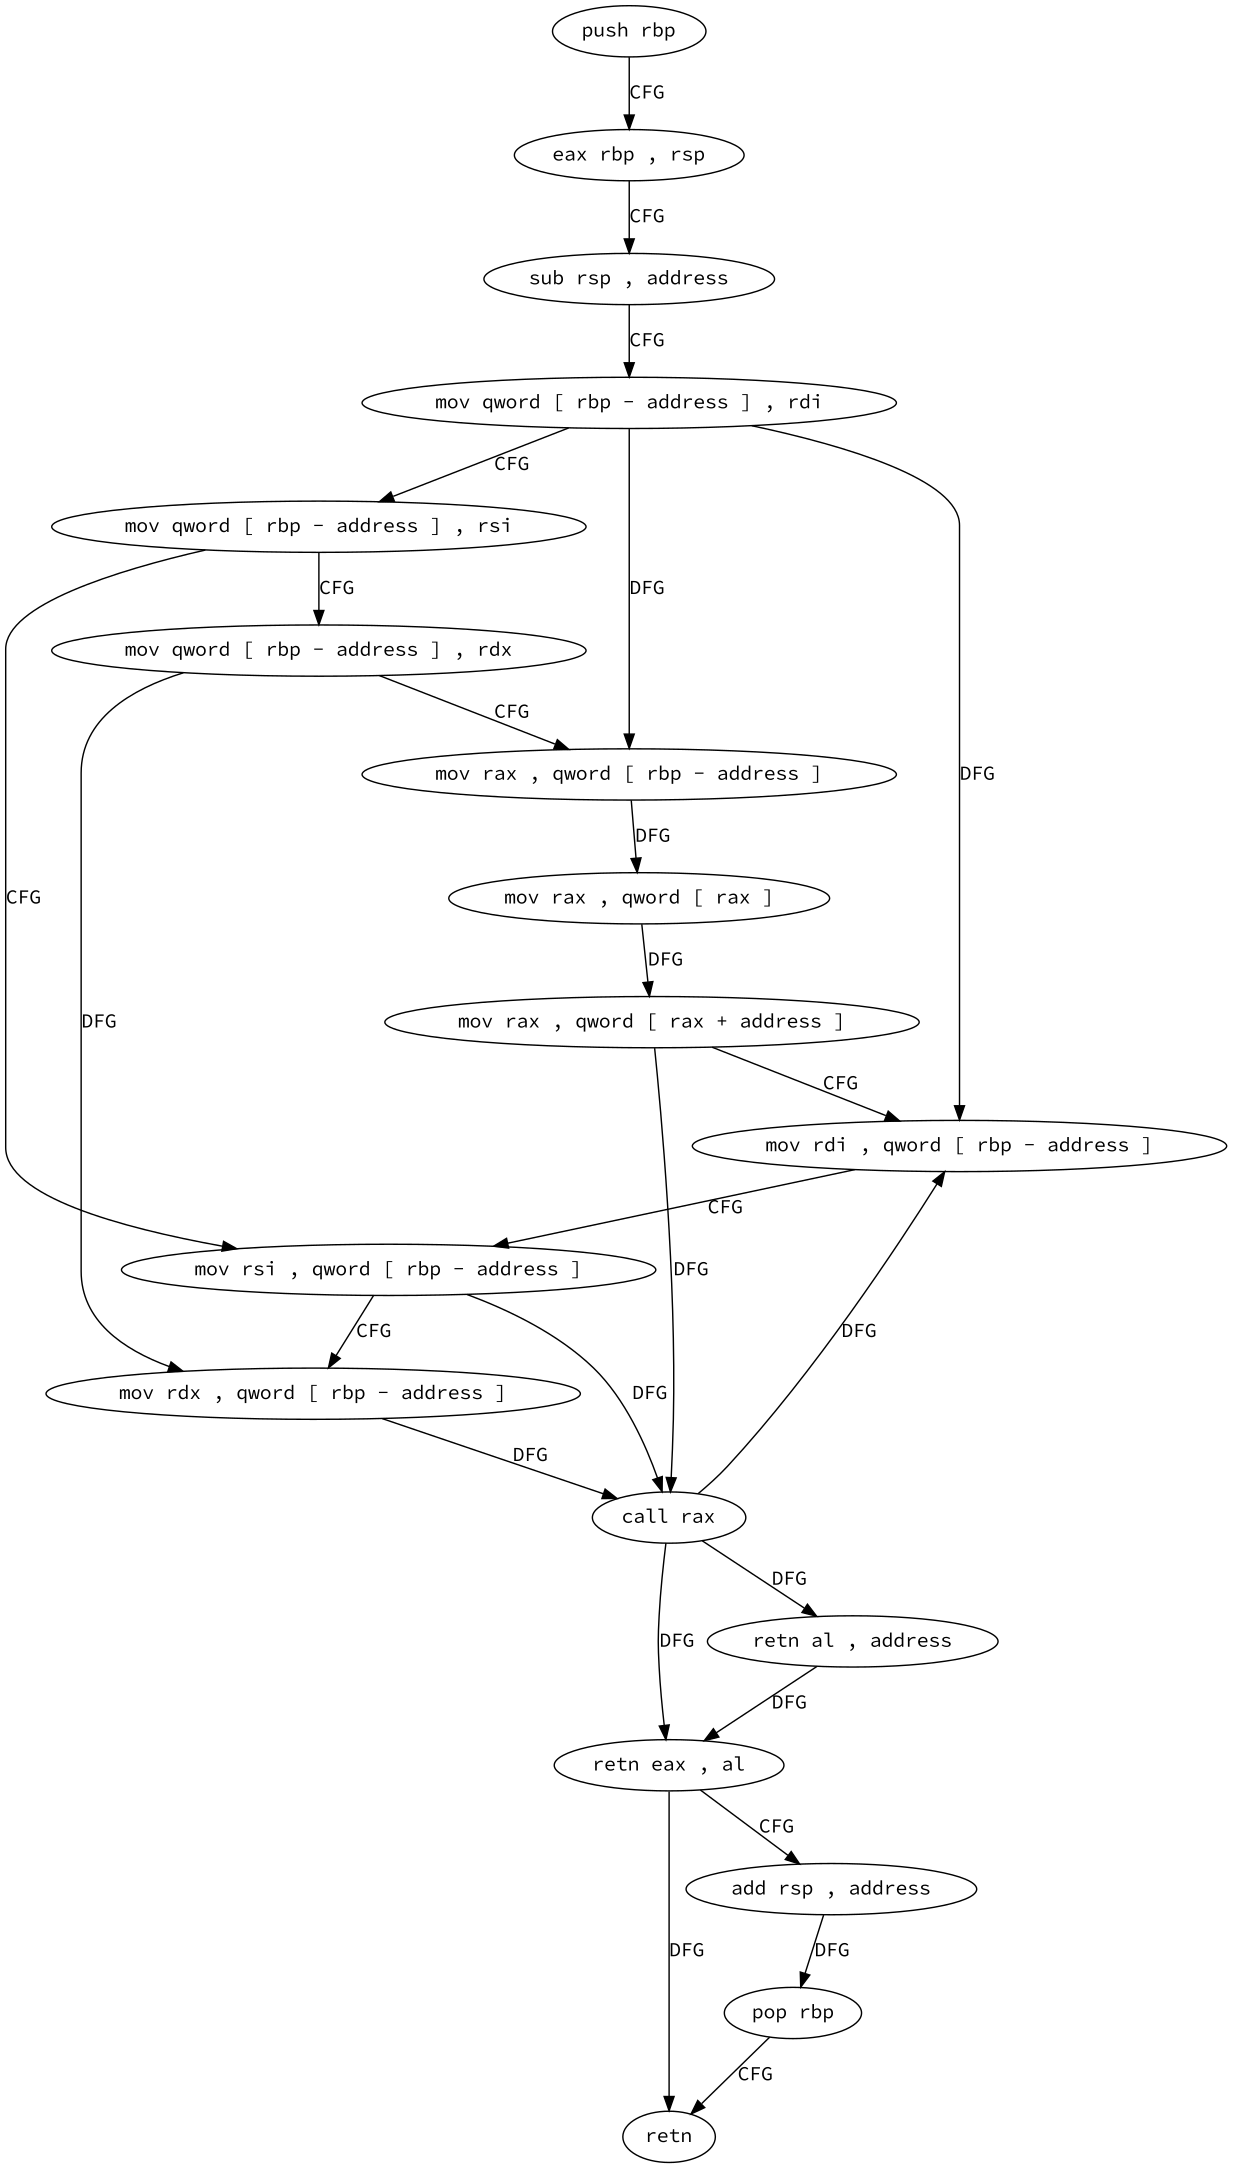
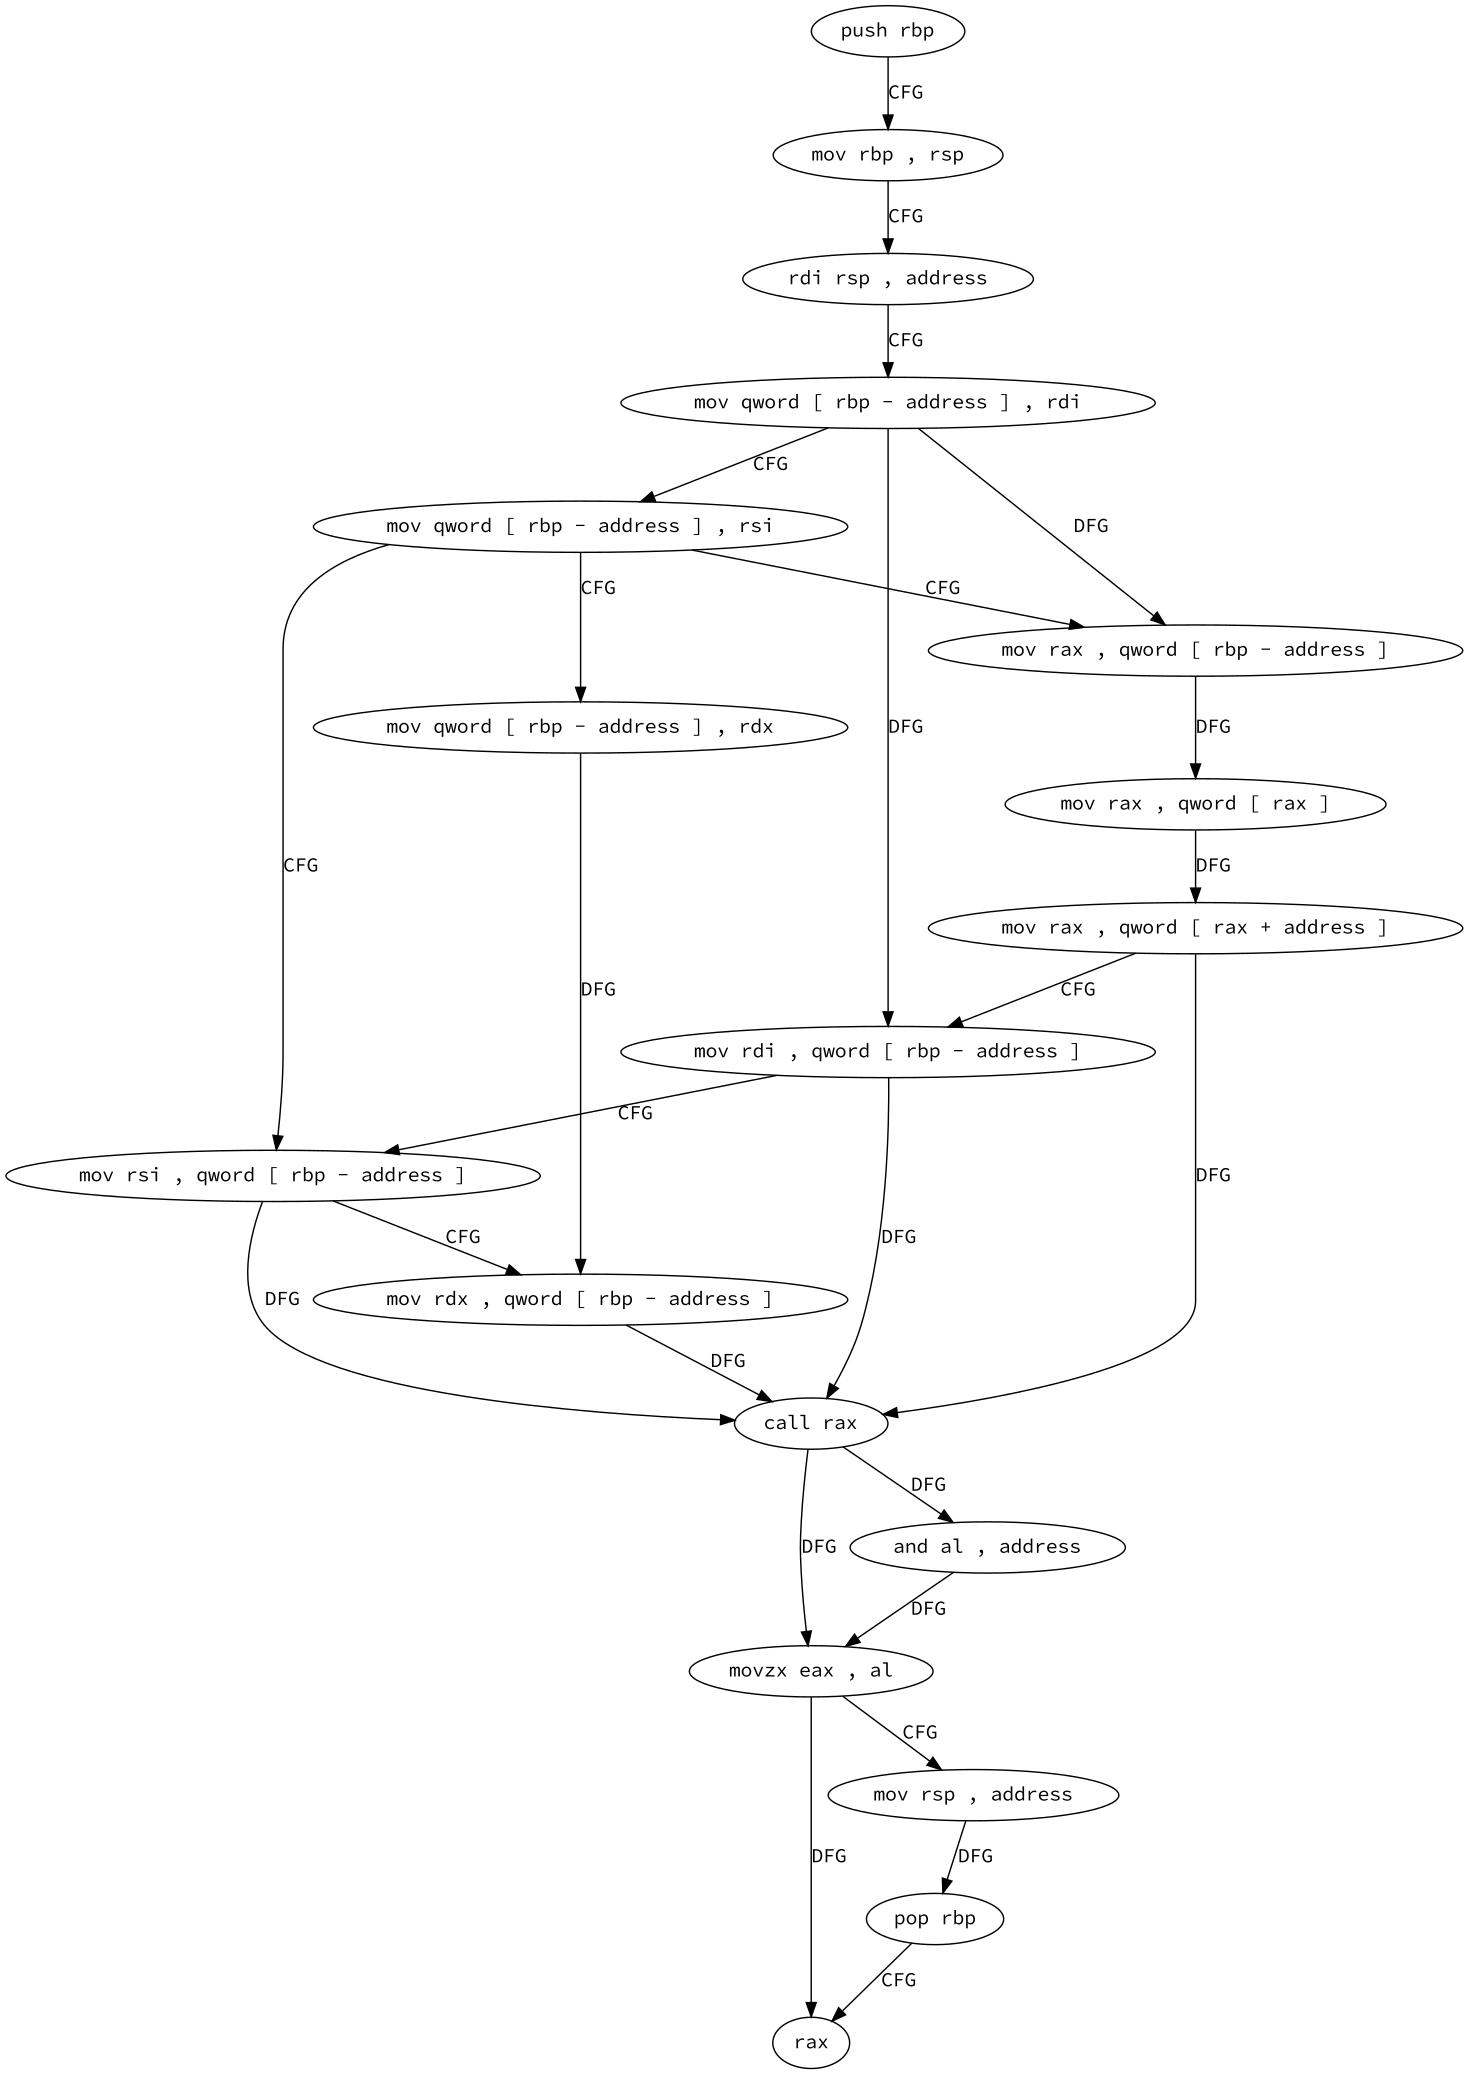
(629, 155) -> (888, 155)
(629, 279) -> (888, 279)
(467, 710) -> (872, 585)
(826, 1346) -> (879, 1235)
(853, 1641) -> (988, 1547)
(669, 1765) -> (811, 1671)
(831, 1889) -> (974, 1795)
(669, 2137) -> (811, 2043)
